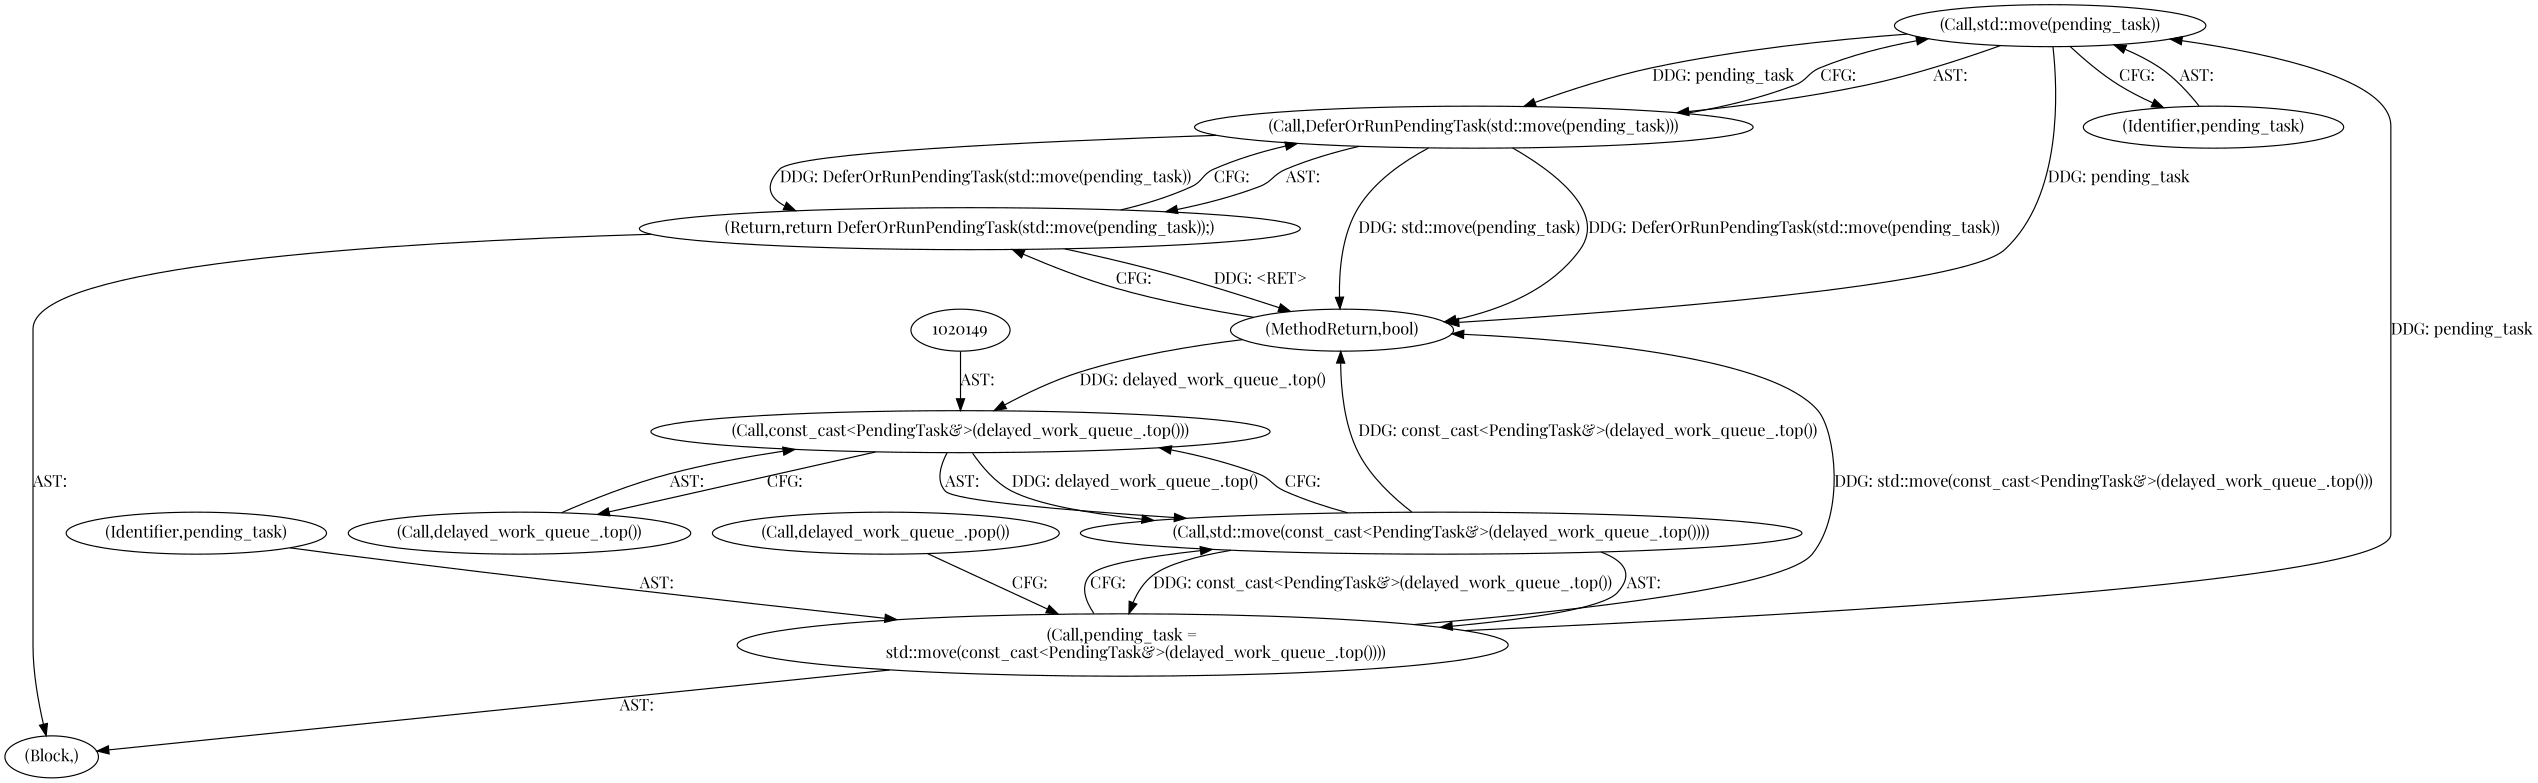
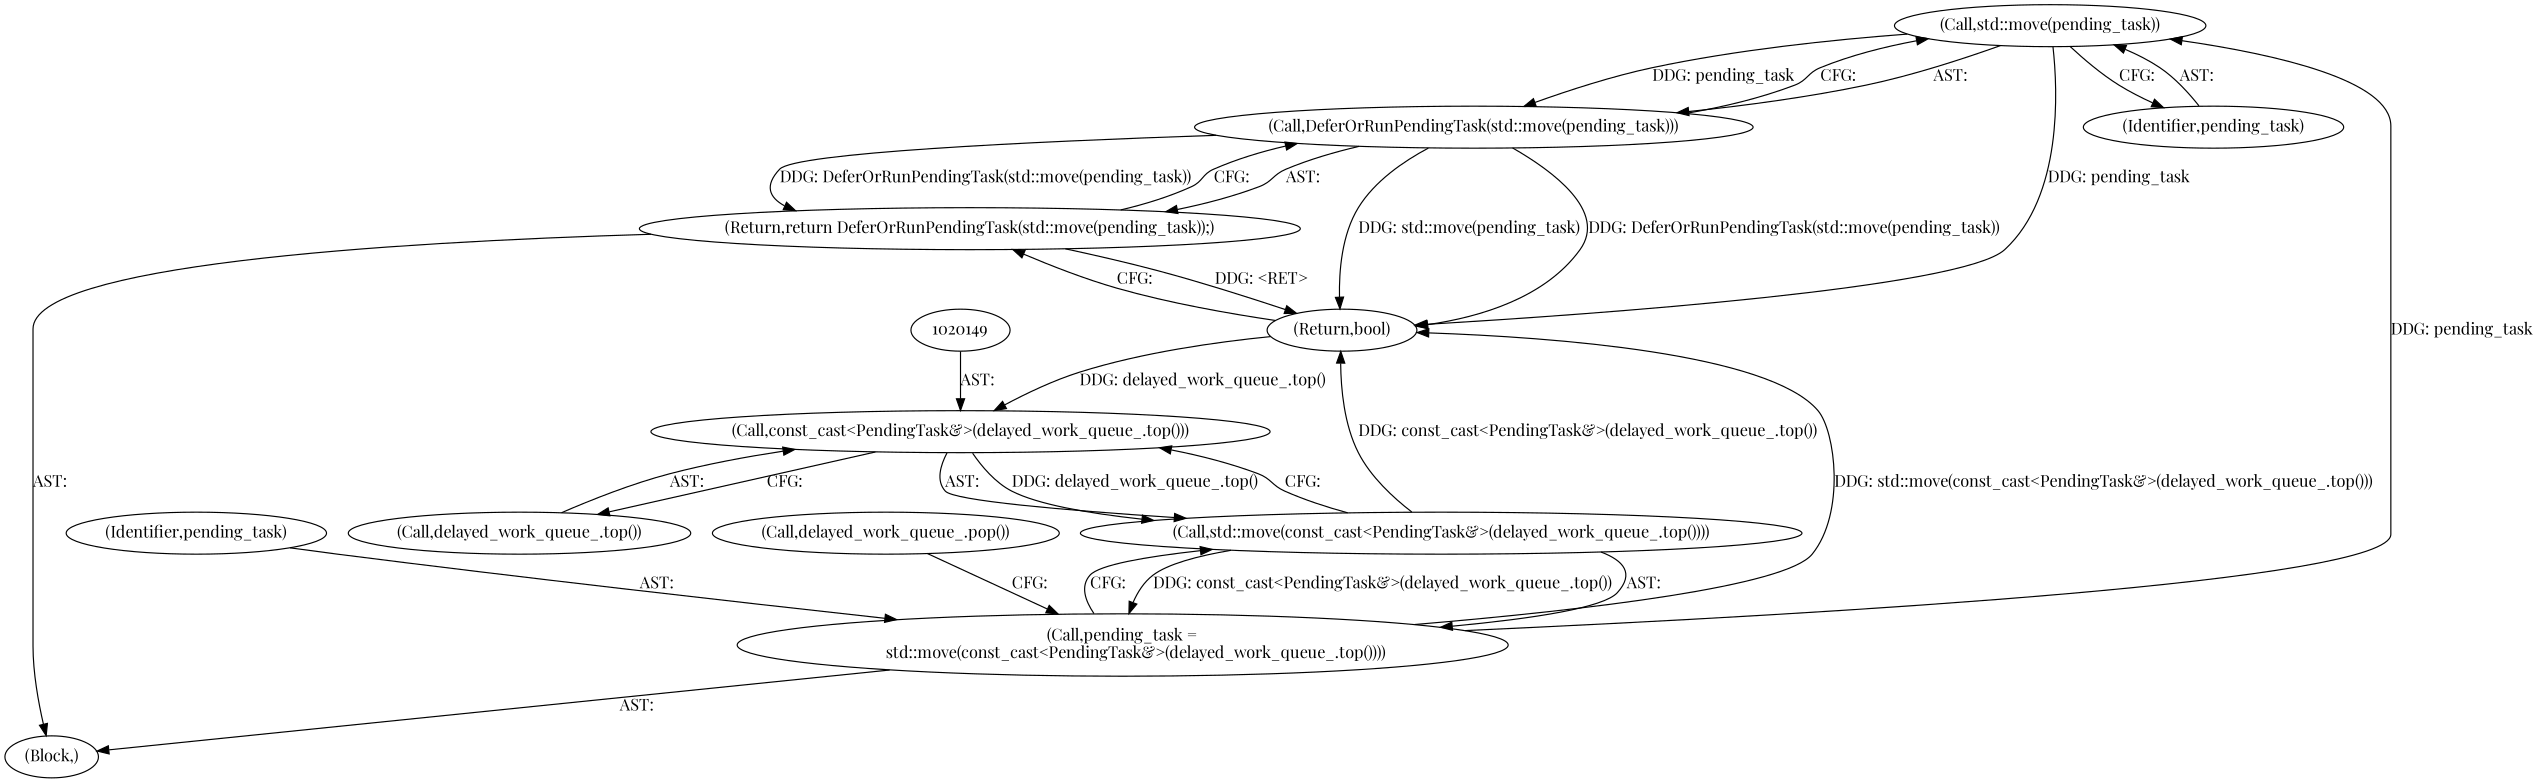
(1342, 330) -> (1342, 330)
